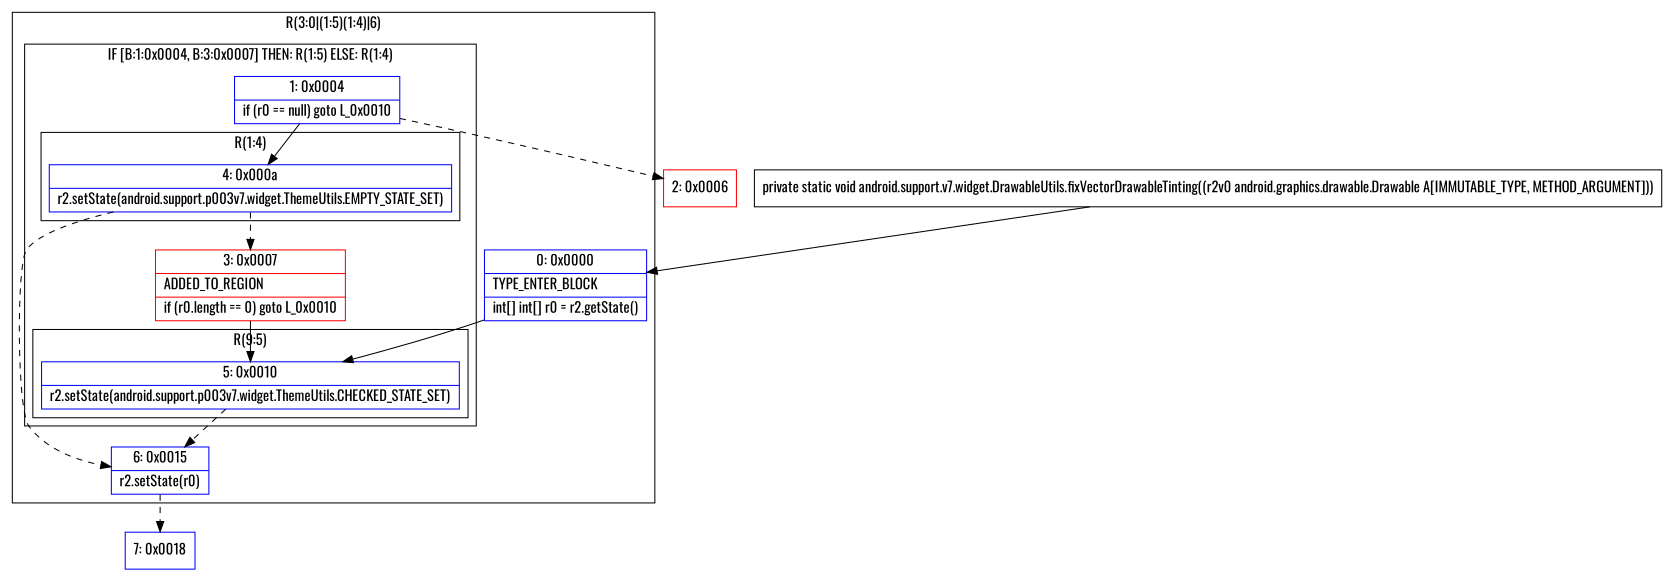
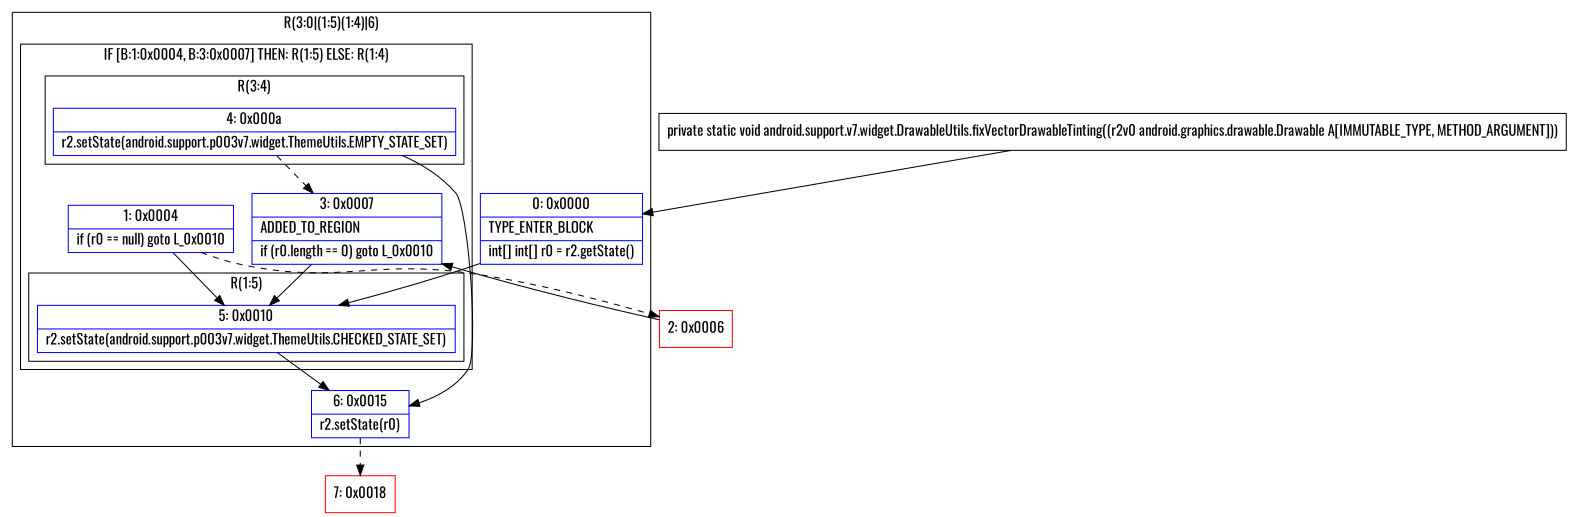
(287, 140) -> (199, 280)
(250, 144) -> (255, 88)
(31, 245) -> (466, 233)
(250, 285) -> (347, 229)
none -> (555, 295)
(250, 341) -> (246, 285)
(209, 424) -> (310, 376)
(160, 551) -> (360, 494)
